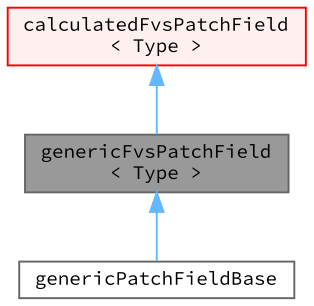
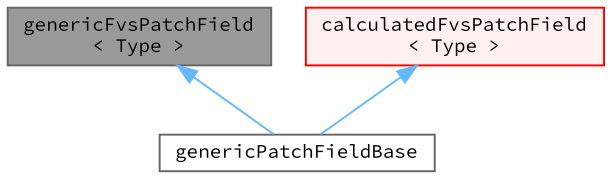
(157, 110) -> (361, 106)
